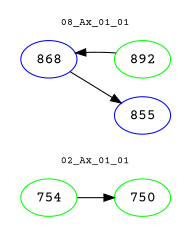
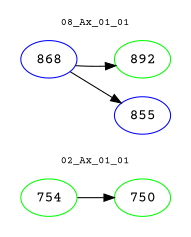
(101, 52) -> (90, 66)
